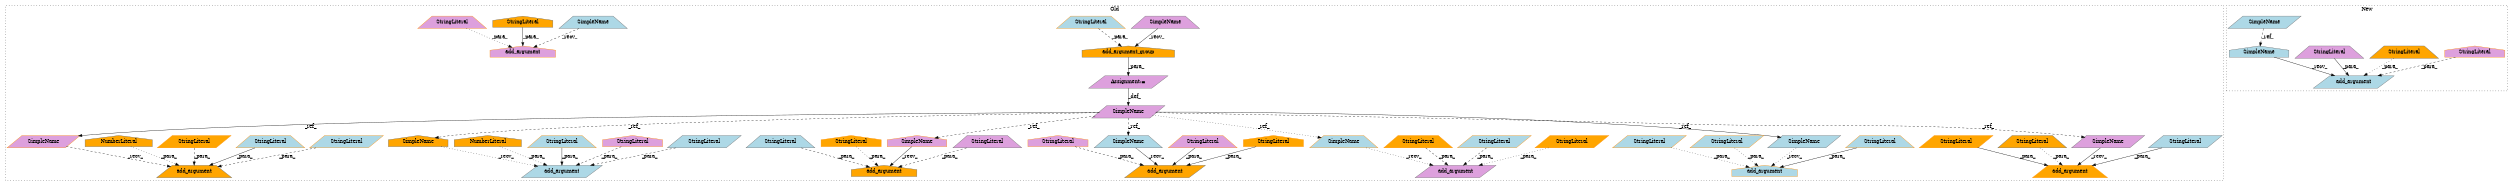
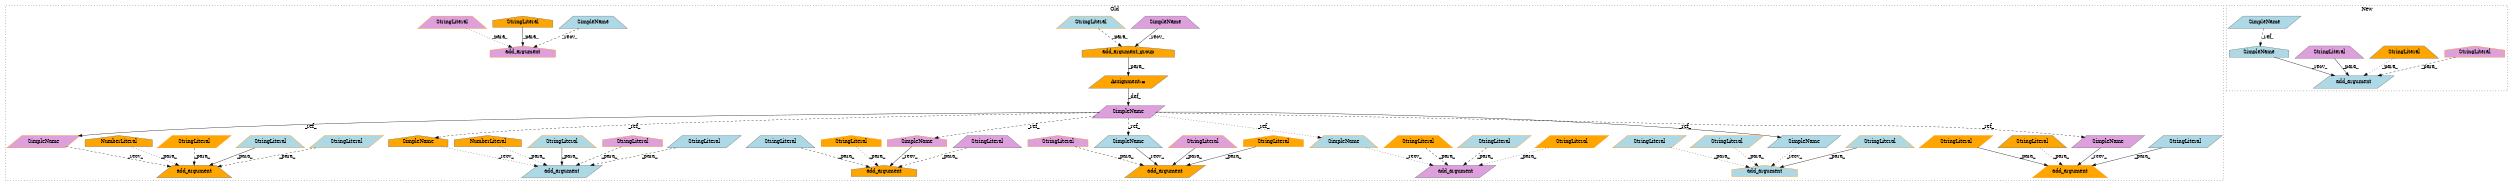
(1128, 82) -> (1128, 82)
